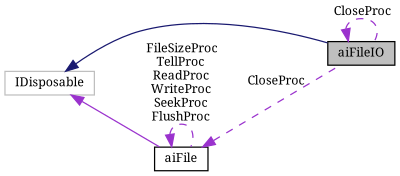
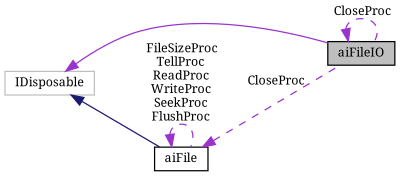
(198, 24) -> (198, 24)
(121, 124) -> (121, 124)
